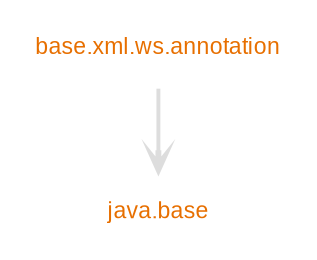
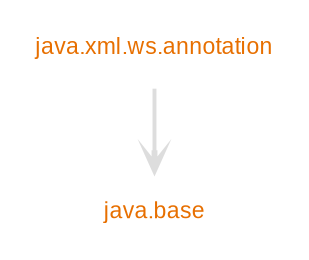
(158, 48) -> (154, 48)
